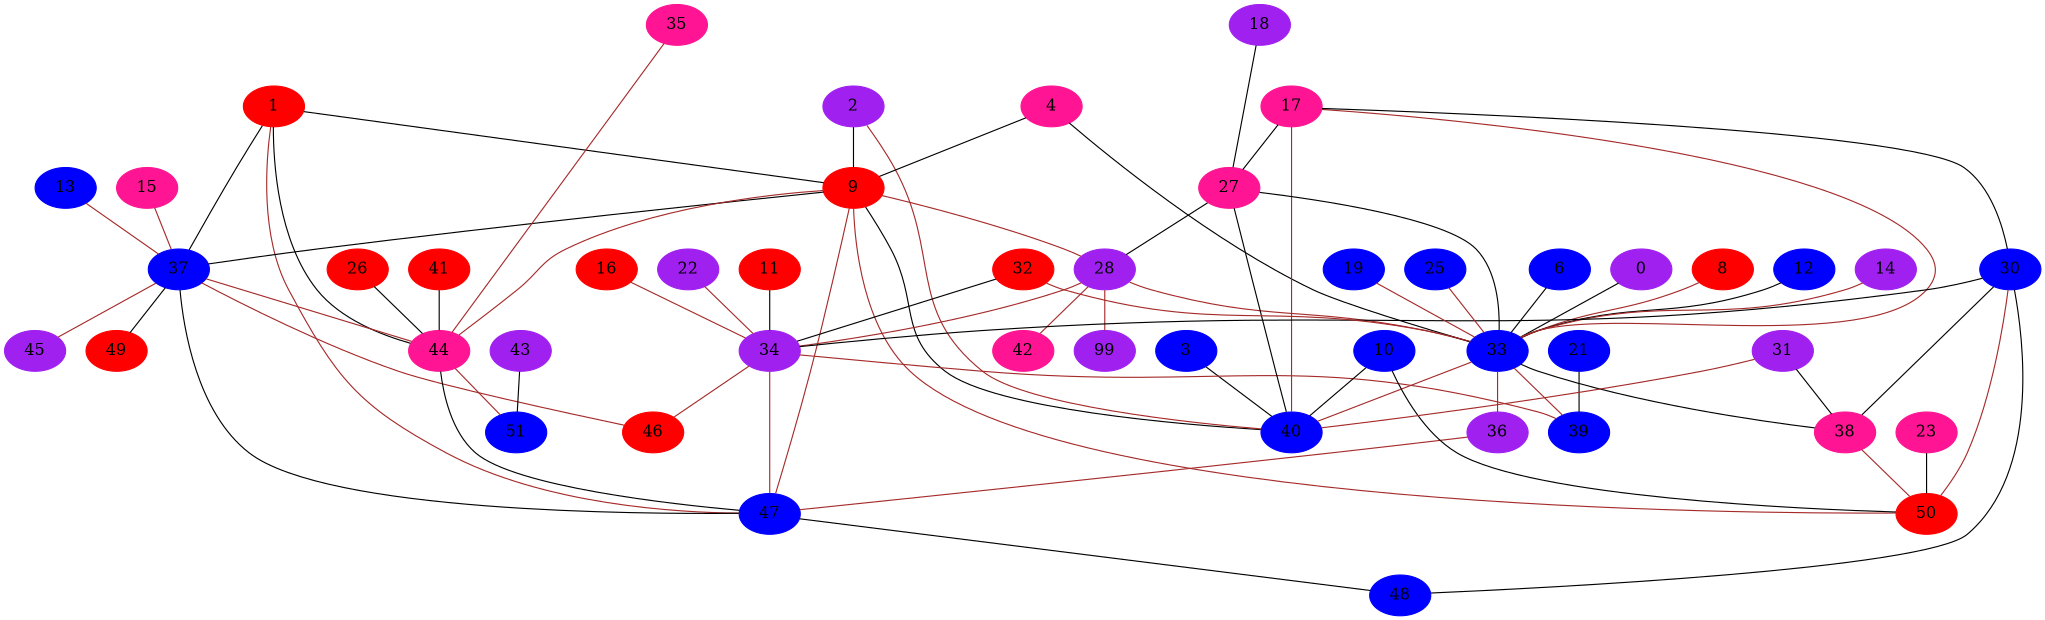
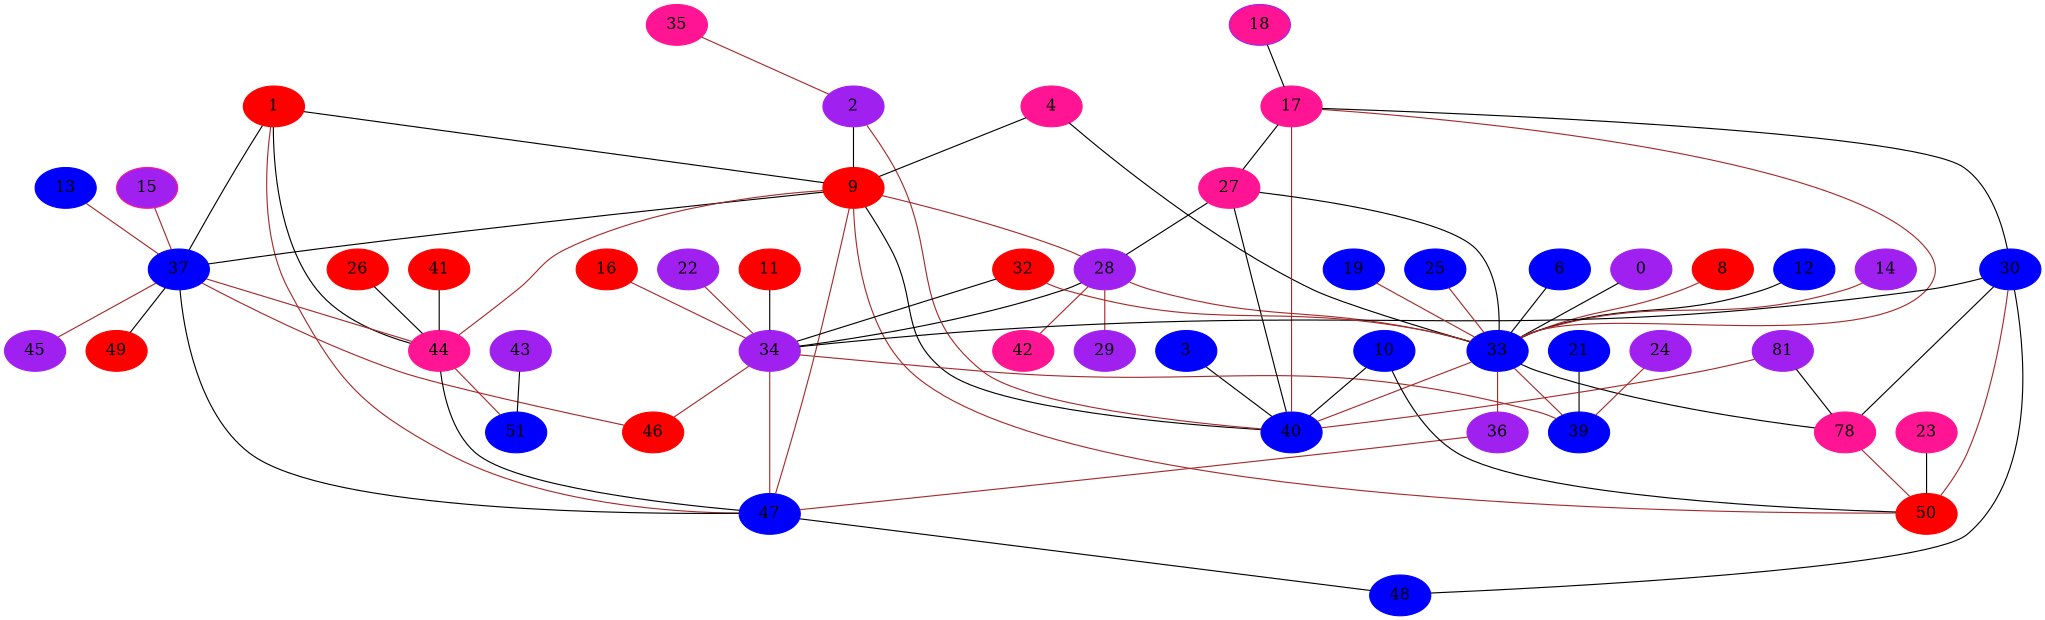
(1260, 25) -> (1260, 25)
(1245, 106) -> (1276, 66)
(147, 188) -> (147, 188)
(558, 188) -> (765, 66)
(949, 320) -> (949, 320)
(1105, 351) -> (1105, 351)
none -> (1661, 351)
(1783, 351) -> (1783, 351)
(1845, 432) -> (1845, 432)
